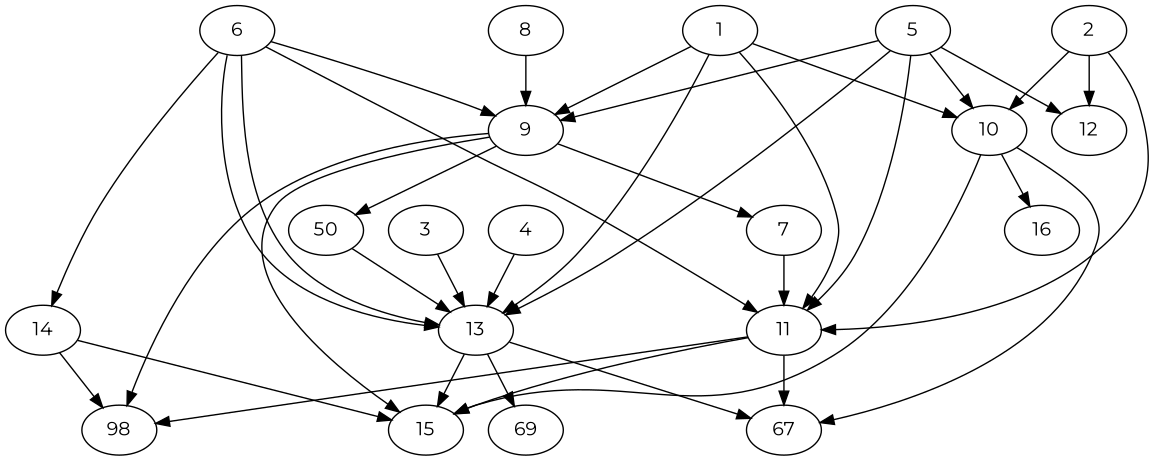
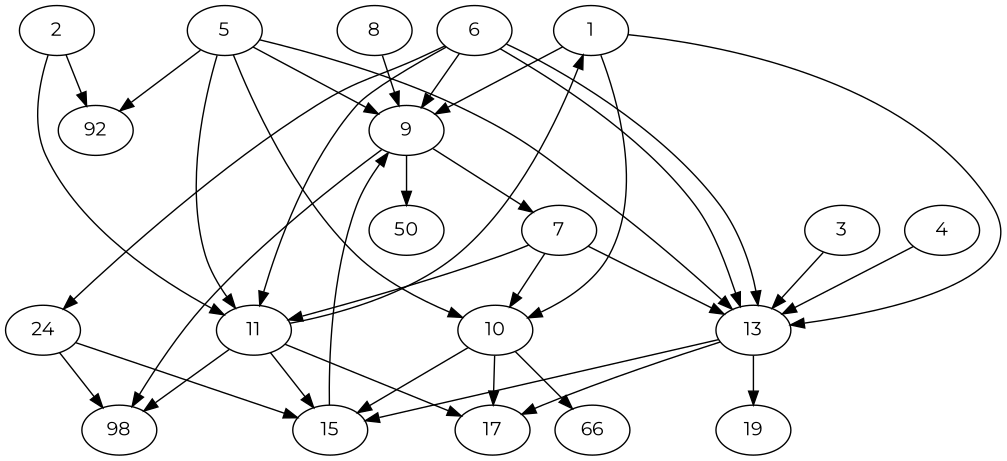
(1044, 75) -> (531, 274)
(1089, 130) -> (96, 130)
(819, 167) -> (472, 240)
(276, 206) -> (338, 281)
(1042, 230) -> (592, 430)
(395, 277) -> (650, 277)
(43, 330) -> (43, 330)
(526, 430) -> (753, 430)
(784, 430) -> (493, 430)
